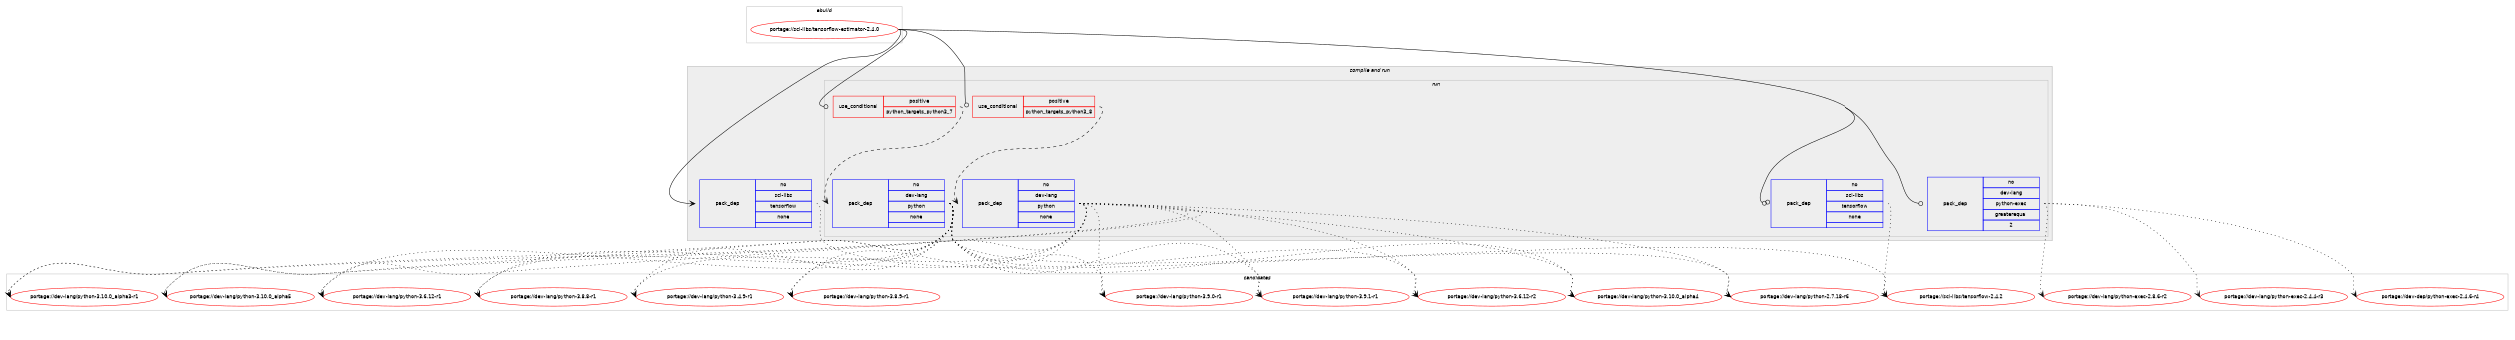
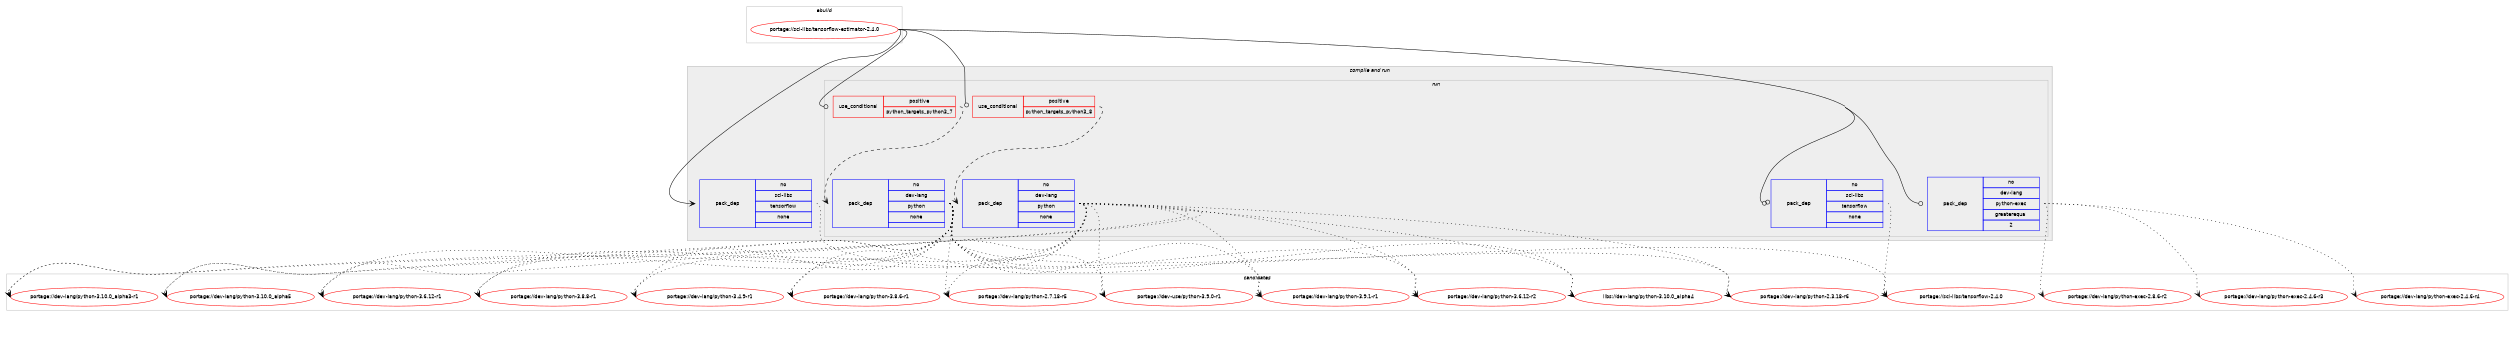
(866, 297) -> (866, 297)
none -> (1023, 297)
(1179, 297) -> (1179, 297)
(1648, 297) -> (1648, 297)
(1805, 297) -> (1805, 297)
(1961, 297) -> (1961, 297)
(2274, 297) -> (2274, 297)
(2430, 297) -> (2430, 297)
